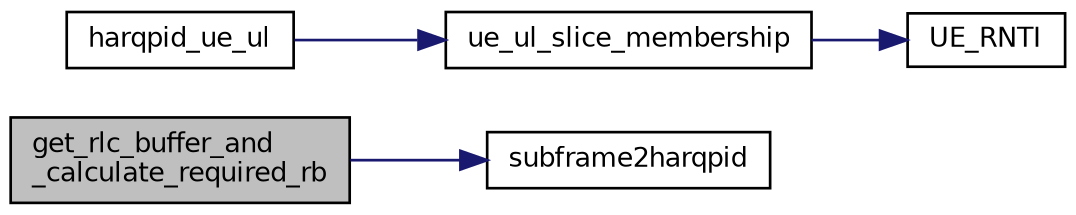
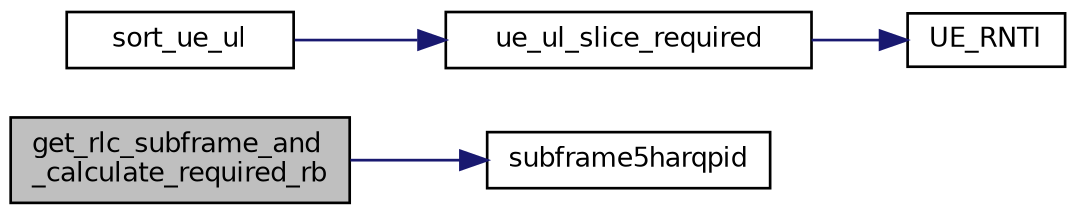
(180, 40) -> (180, 40)
(629, 40) -> (629, 40)
(180, 160) -> (180, 160)
(629, 160) -> (629, 160)
